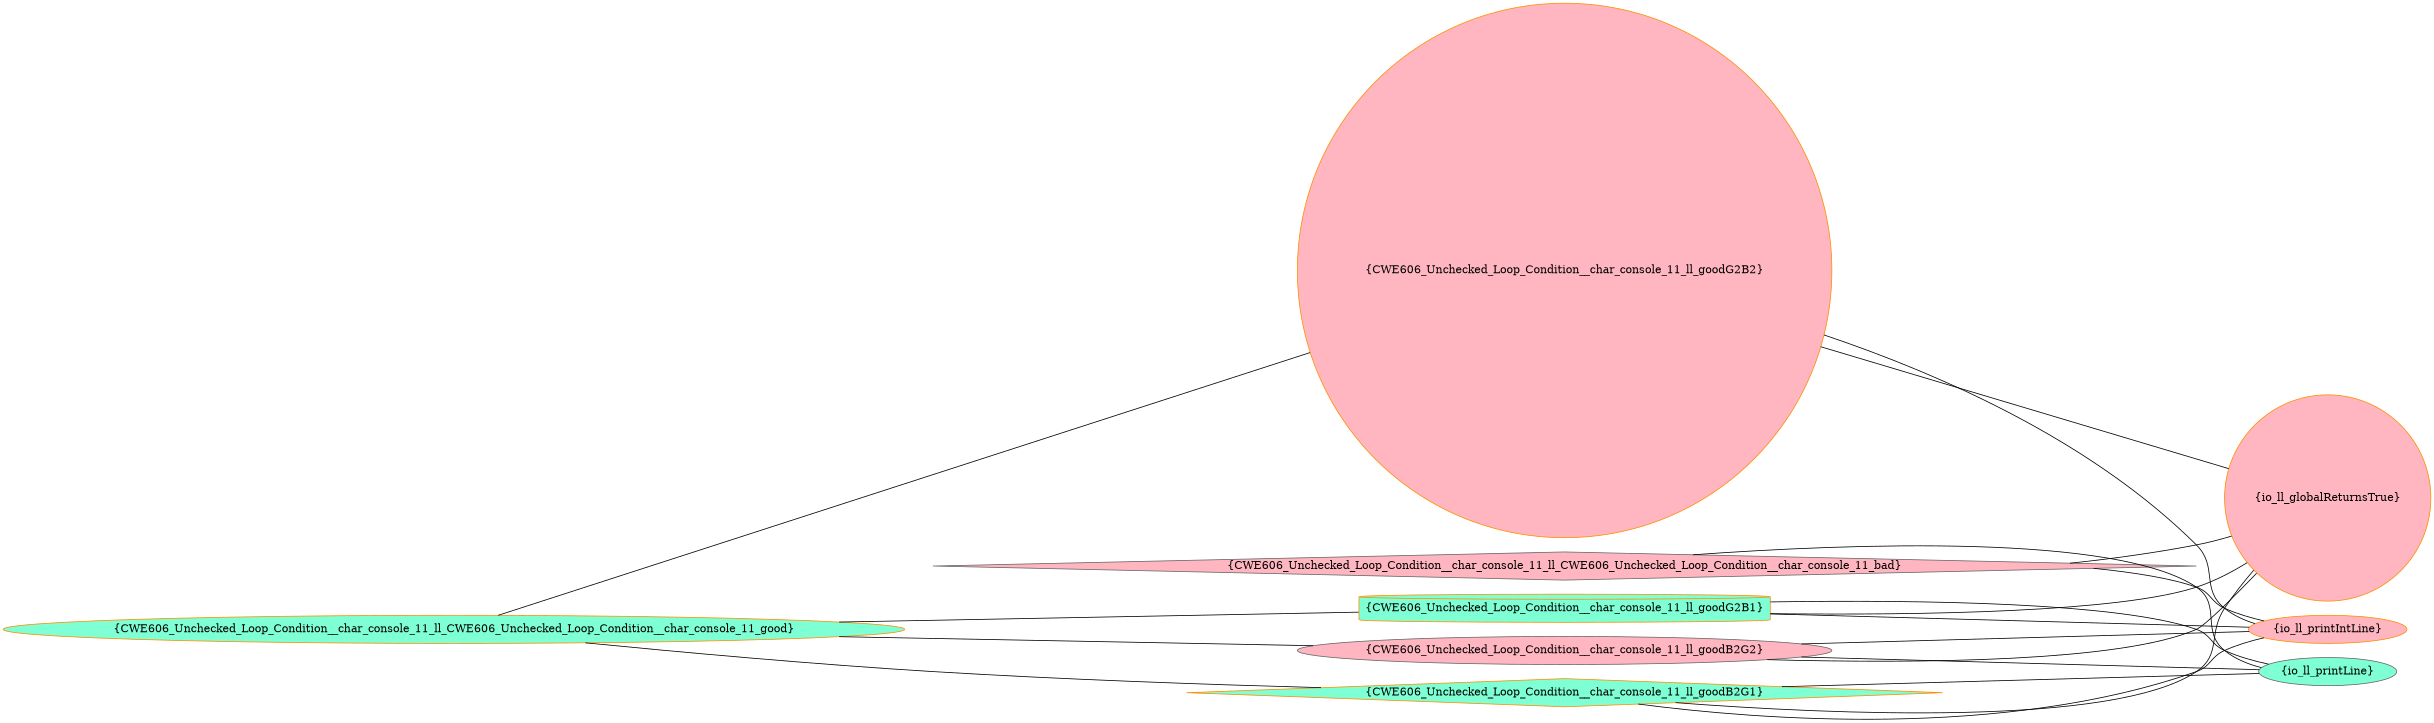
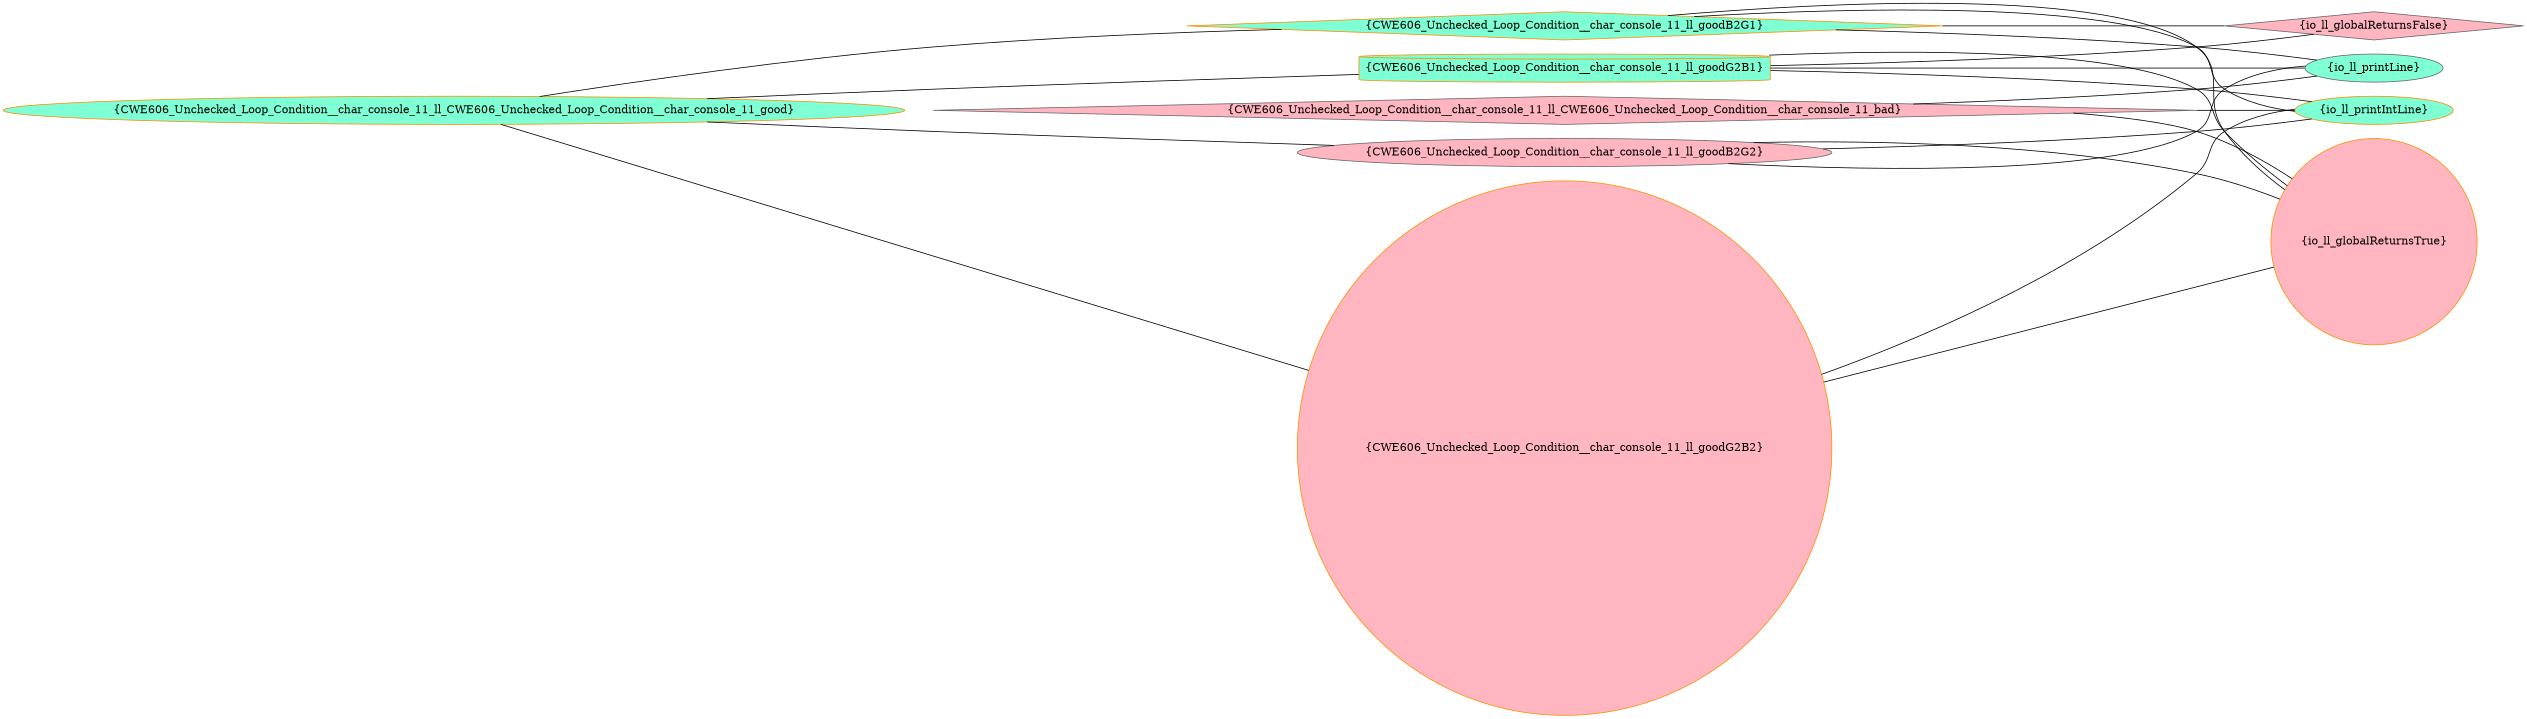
none -> (2374, 26)
(2328, 629) -> (2374, 110)
